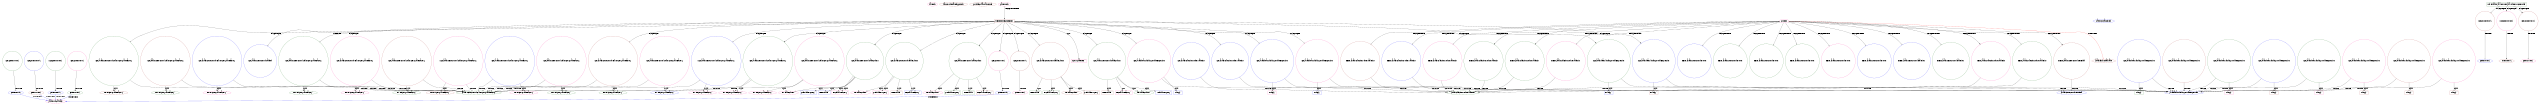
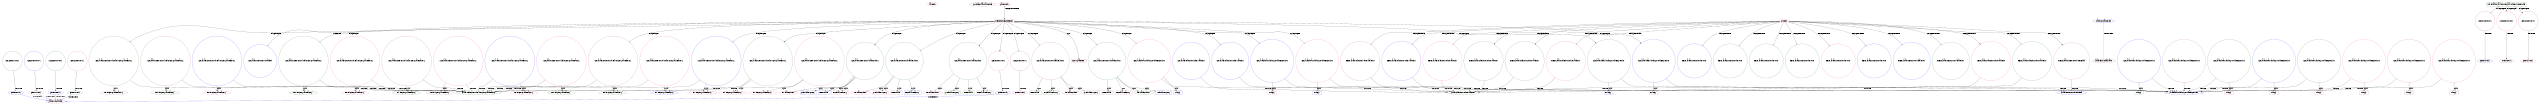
(954, 4) -> none
(1953, 26) -> (2104, 41)
